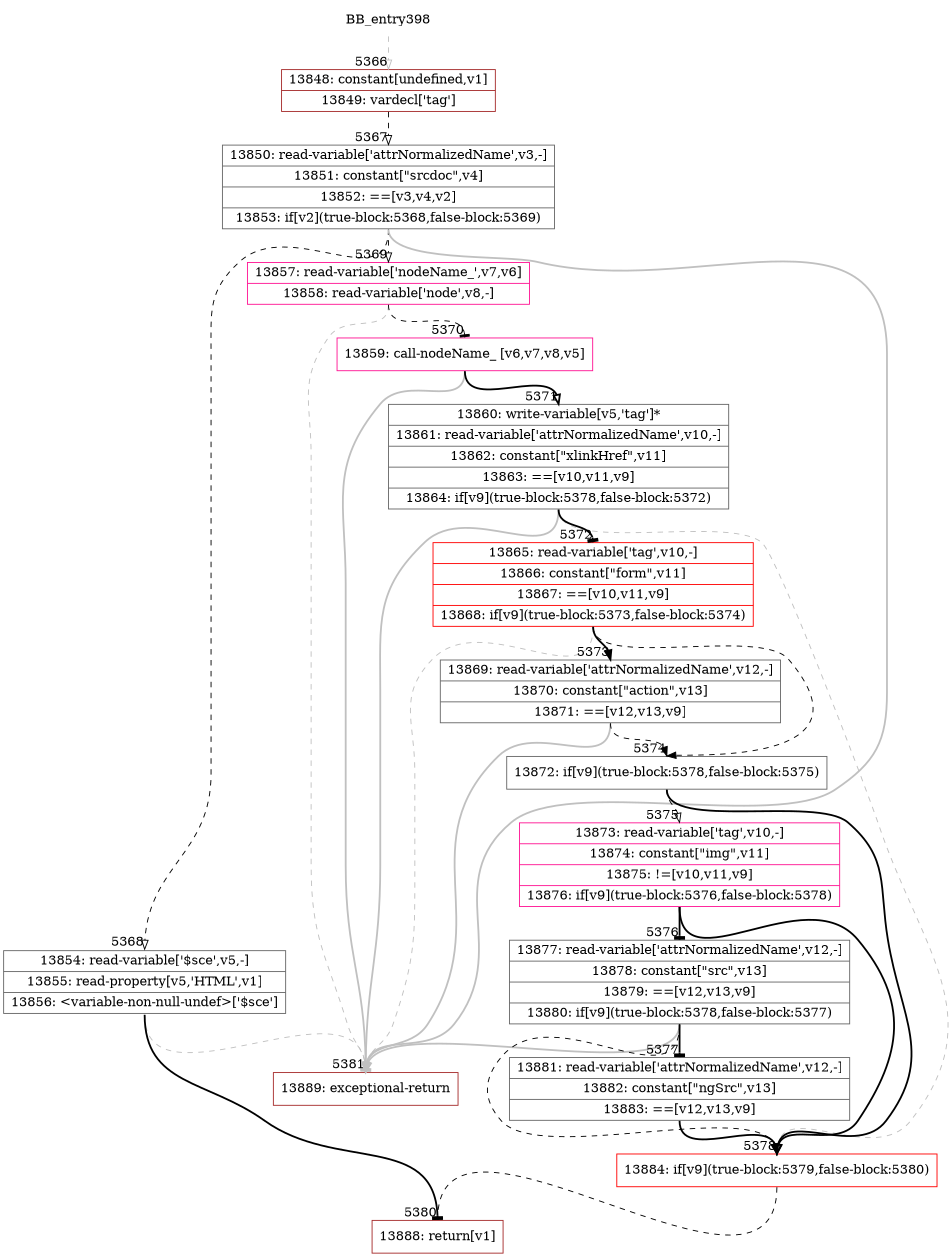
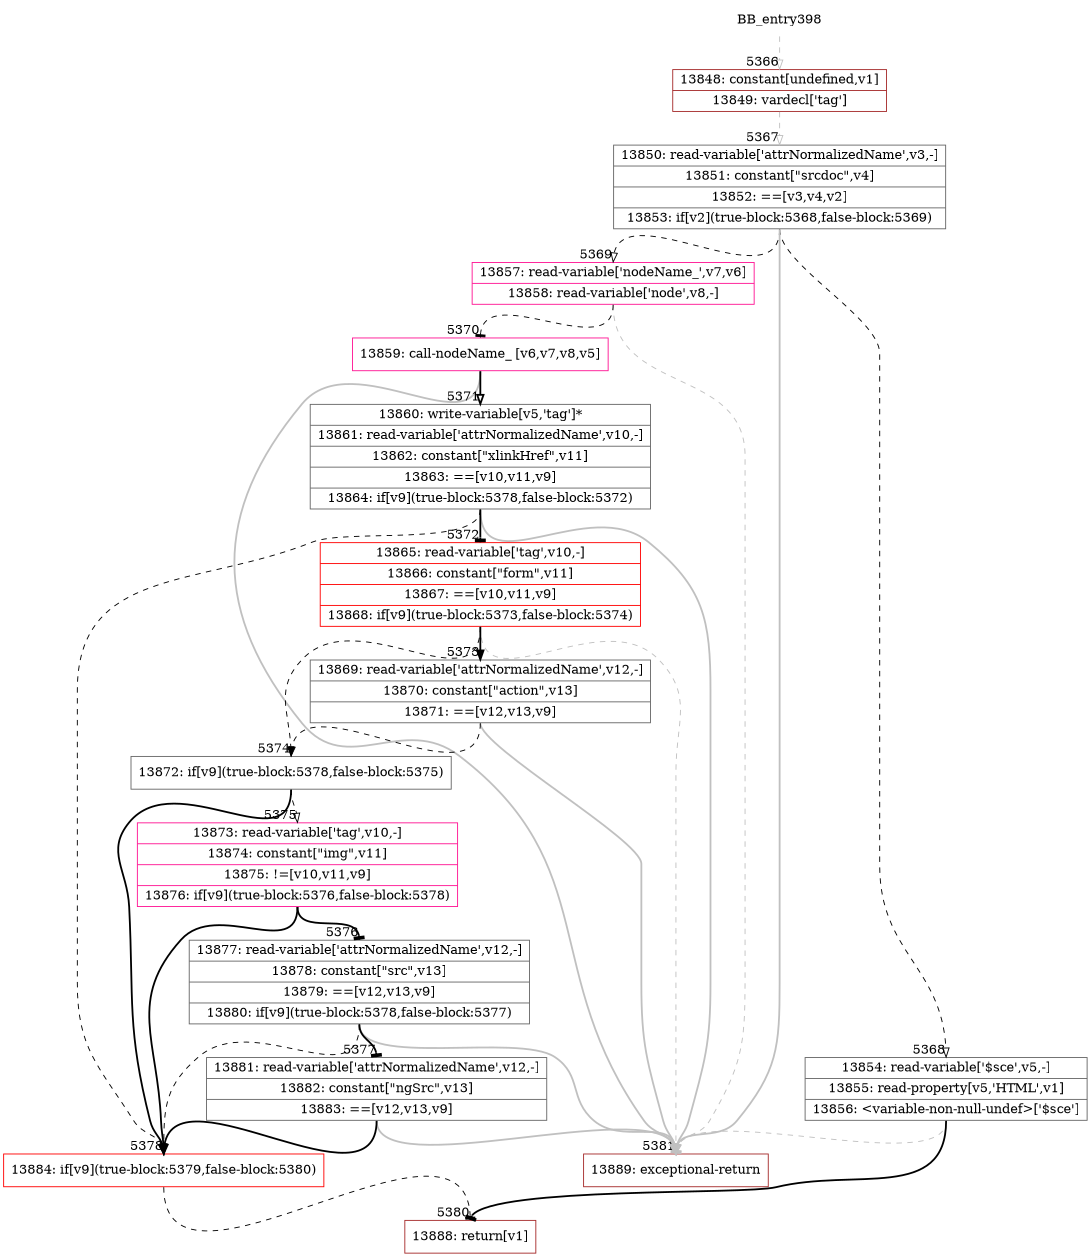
(388, 124) -> (780, 124)
(869, 798) -> (77, 690)
none -> (522, 1138)
